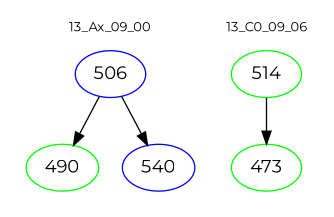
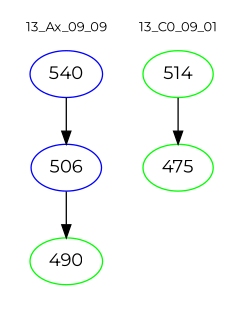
(110, 28) -> (67, 28)
(267, 28) -> (179, 28)
(131, 115) -> (66, 115)
(266, 168) -> (178, 168)
